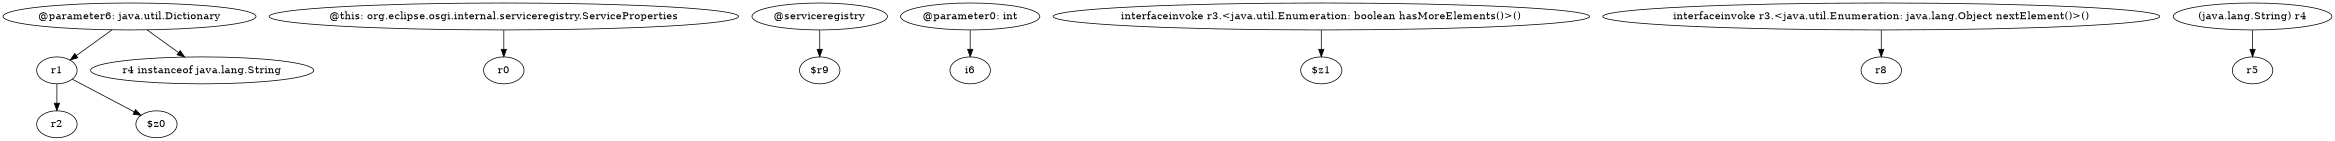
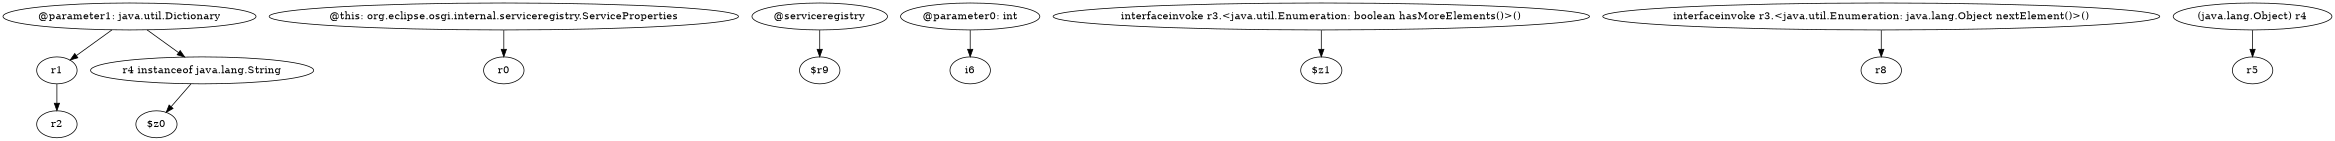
(130, 16) -> (130, 16)
(2253, 16) -> (2253, 16)
(103, 95) -> (181, 95)
